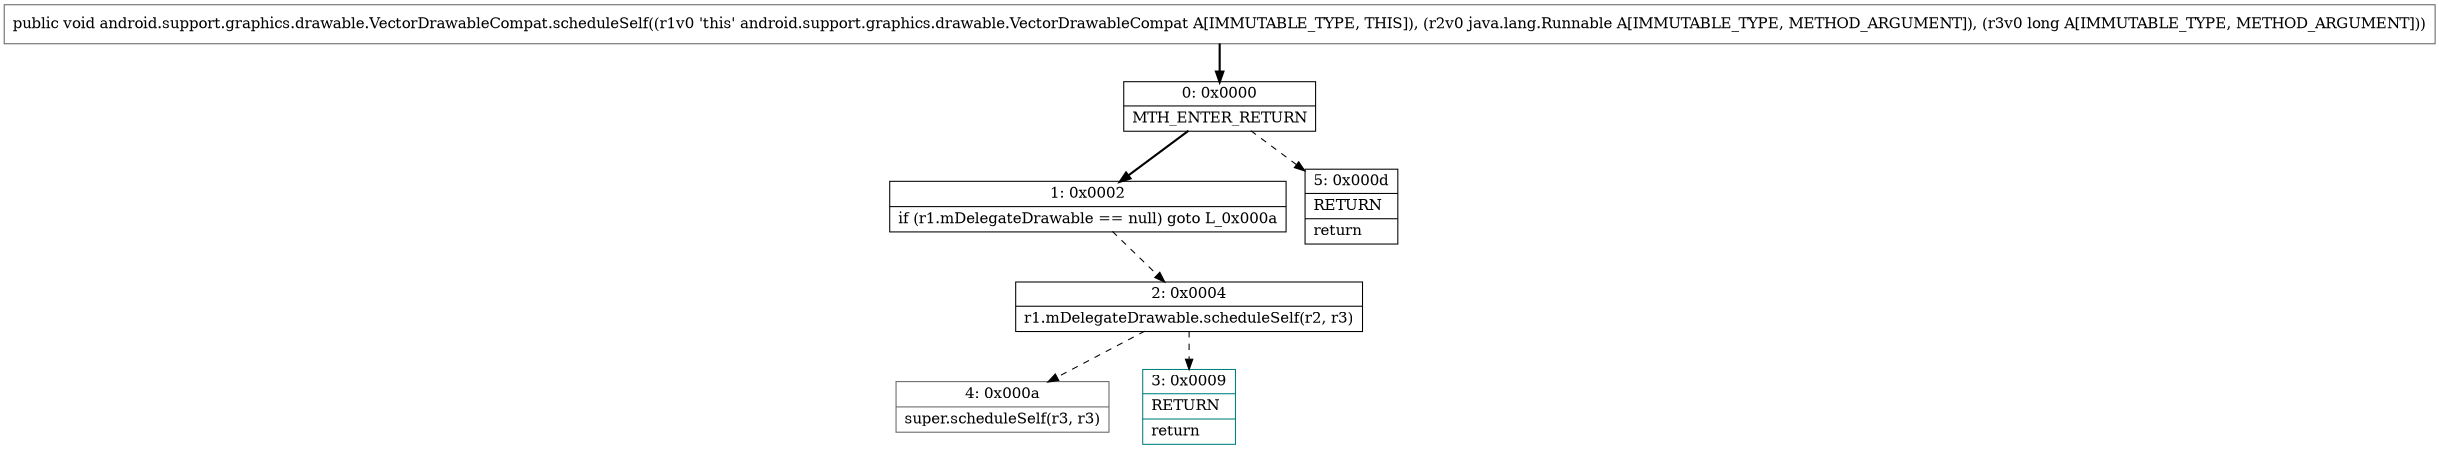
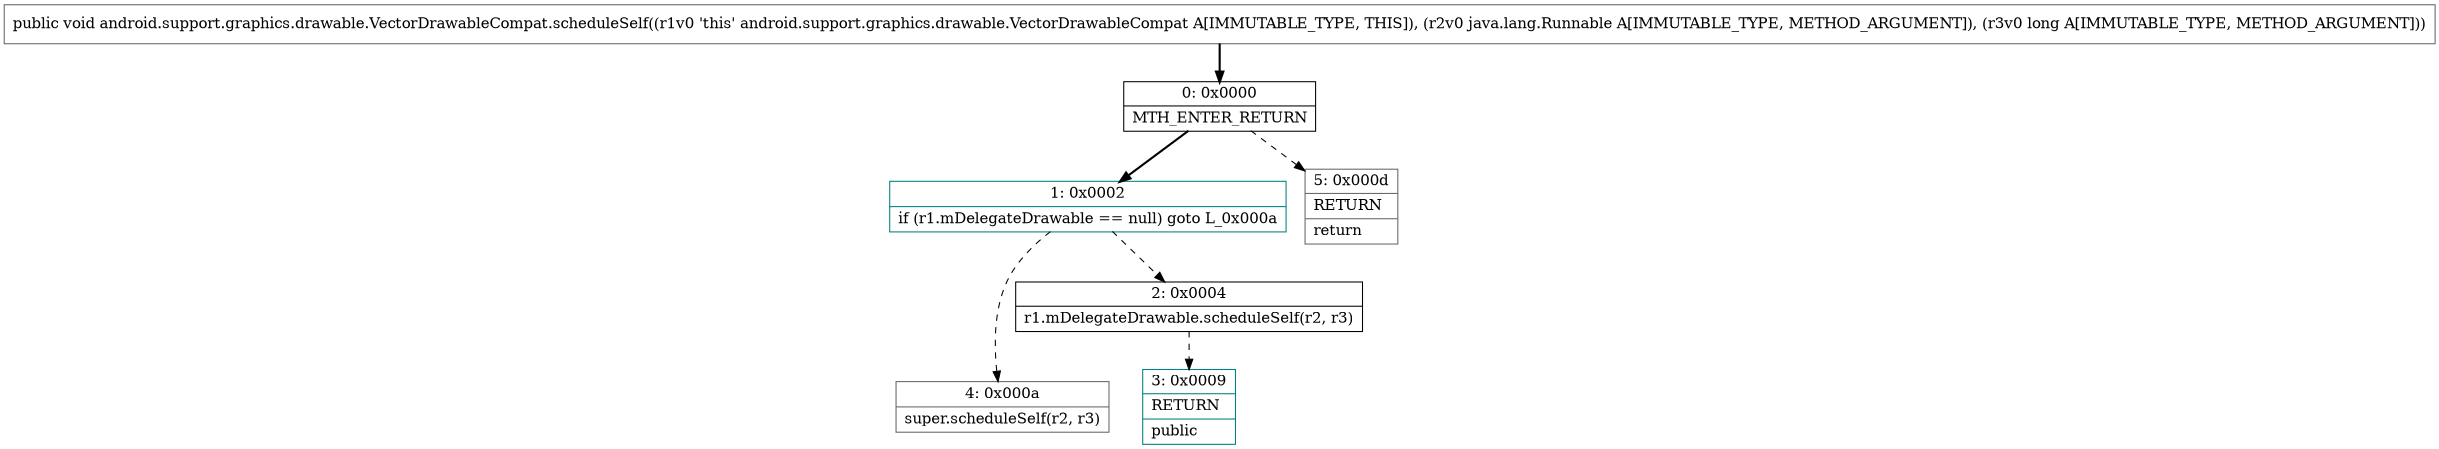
(1088, 207) -> (1088, 207)
(1351, 207) -> (1351, 207)
(1101, 354) -> (1002, 293)
(1003, 419) -> (1003, 419)
(1175, 431) -> (1174, 431)
